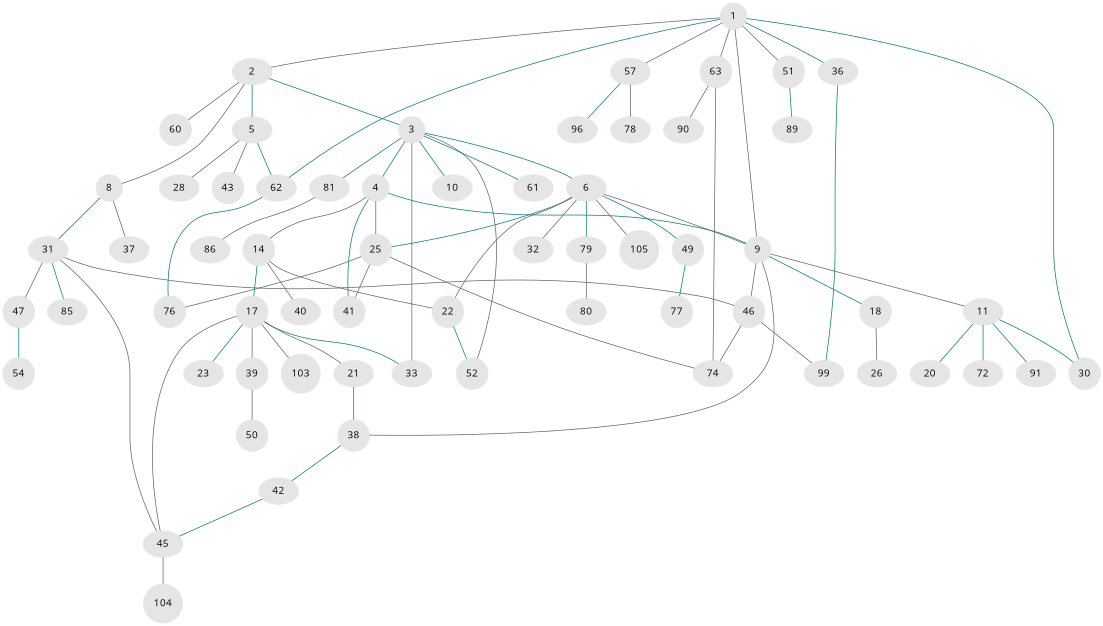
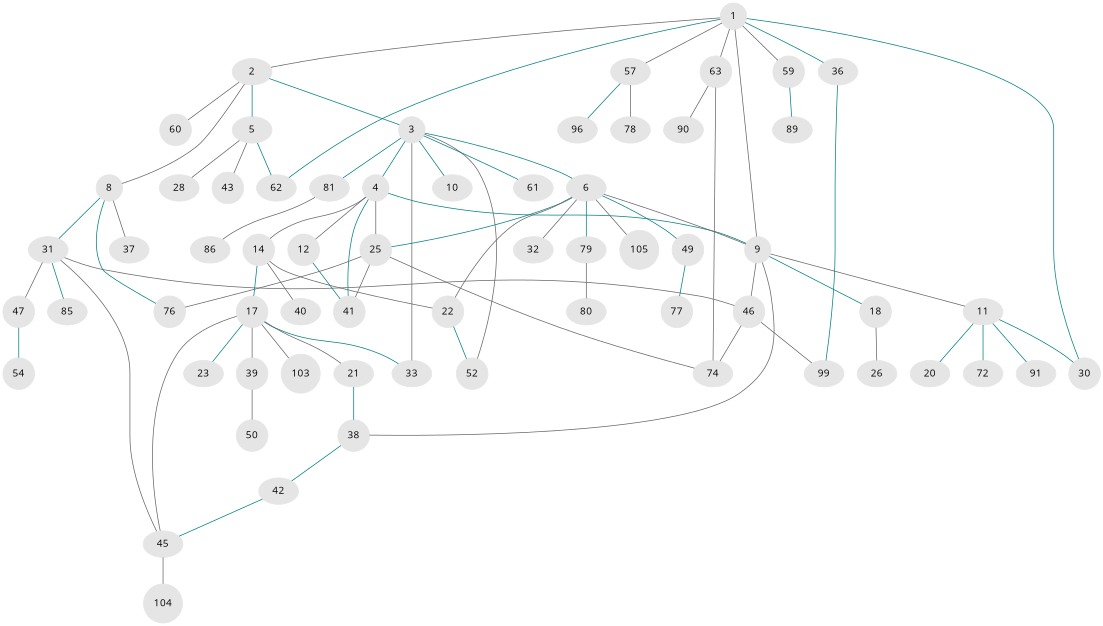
(789, 72) -> (789, 72)
(190, 224) -> (100, 263)
none -> (304, 250)
